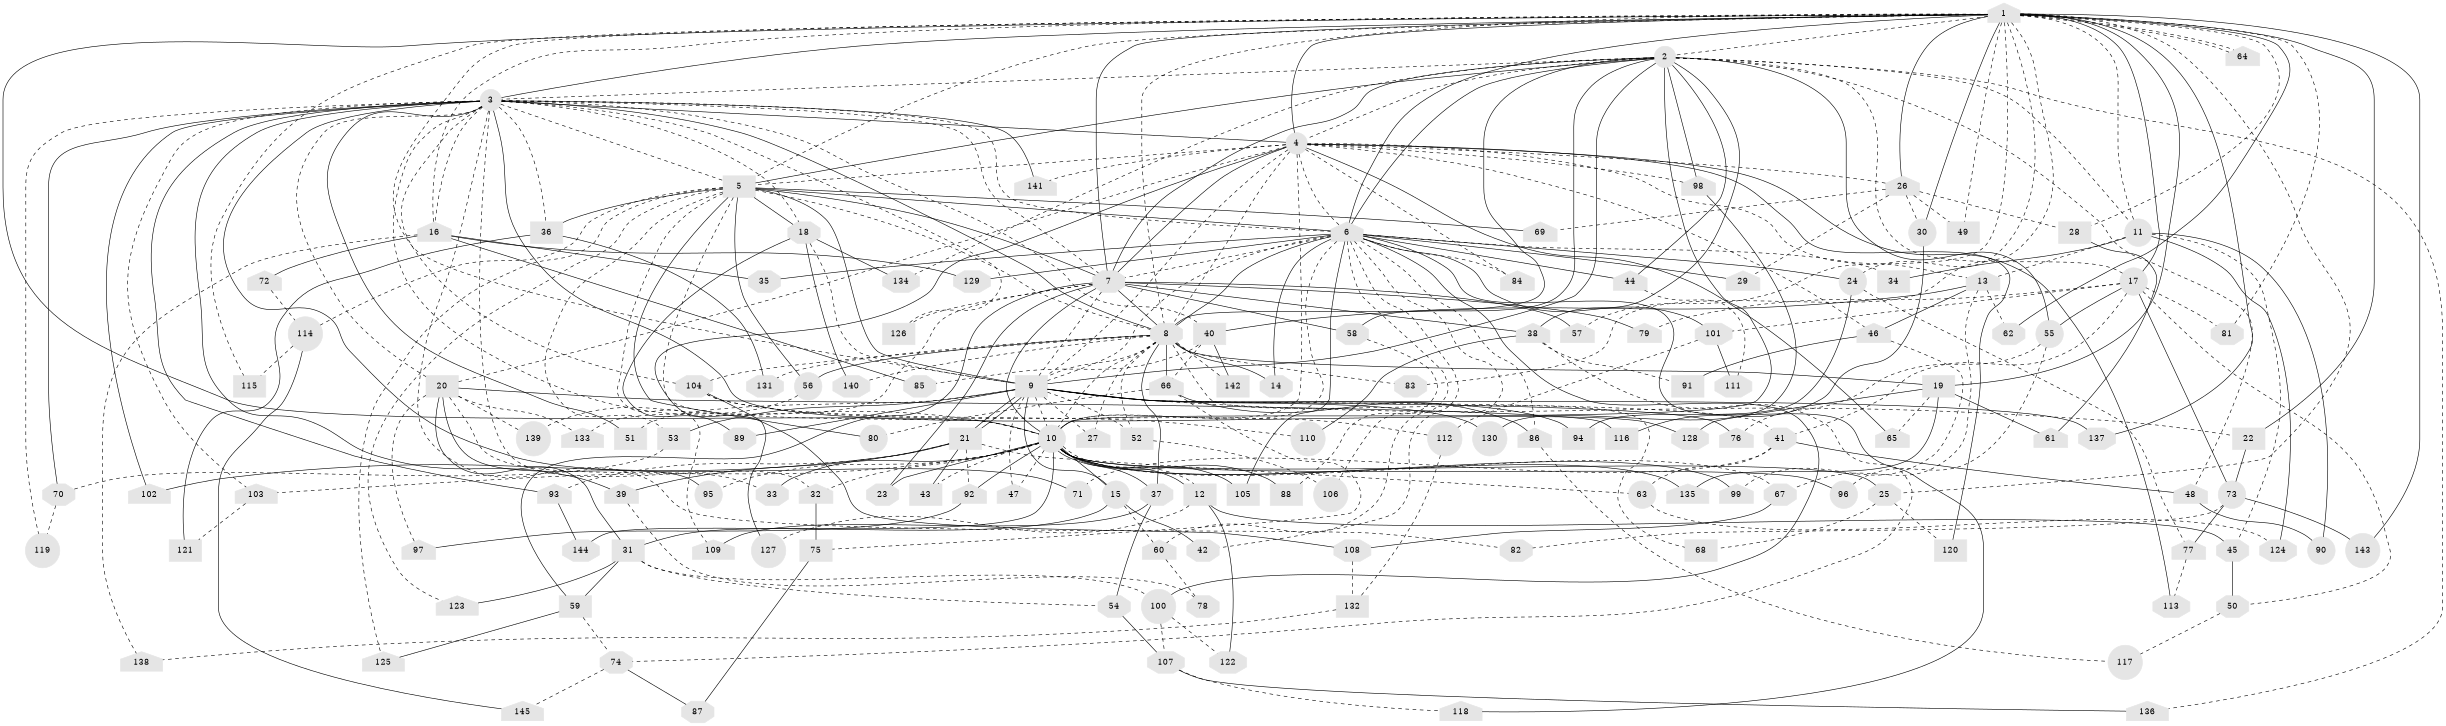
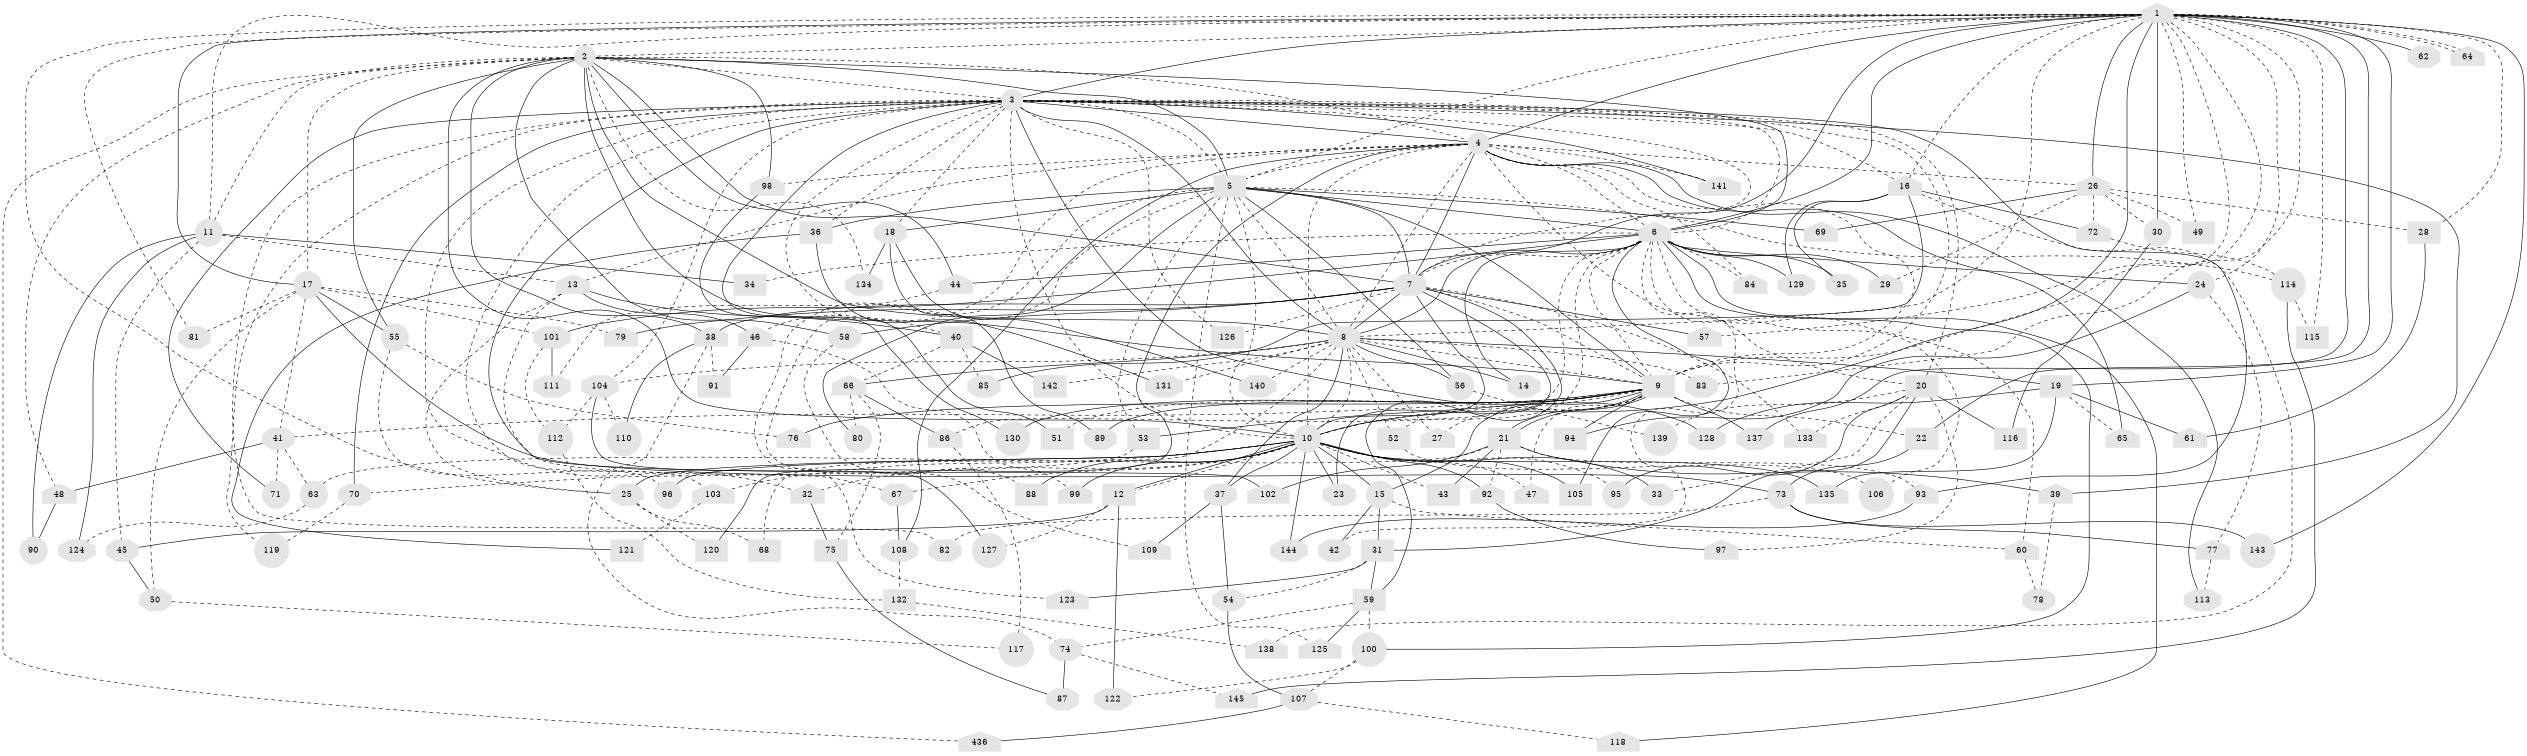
(1746, 207) -> (1969, 208)
none -> (2093, 209)
(1994, 303) -> (428, 433)
(864, 354) -> (1788, 127)
(894, 577) -> (1369, 621)
(2147, 712) -> (980, 743)
